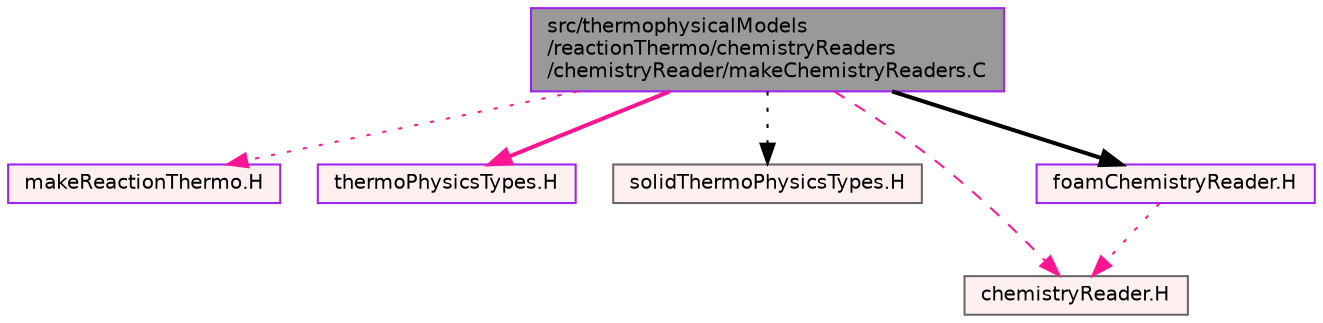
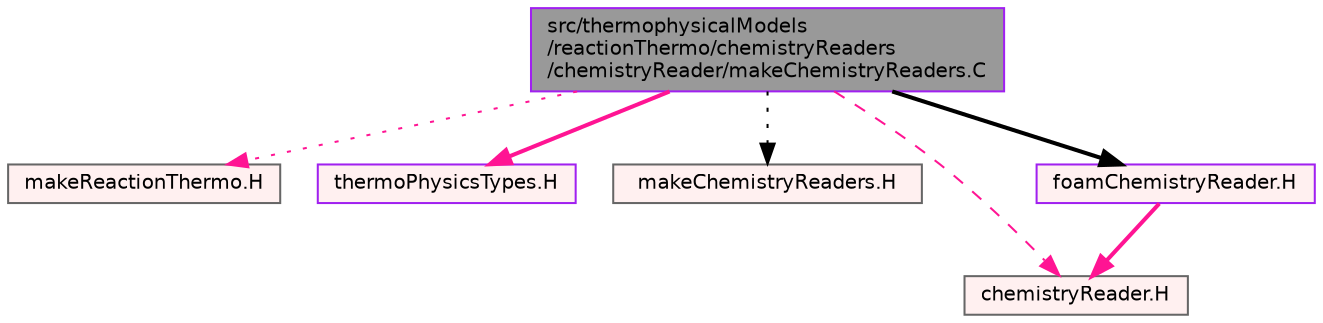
(144, 184) -> (144, 184)
(768, 184) -> (768, 184)
(1133, 232) -> (1133, 232)
